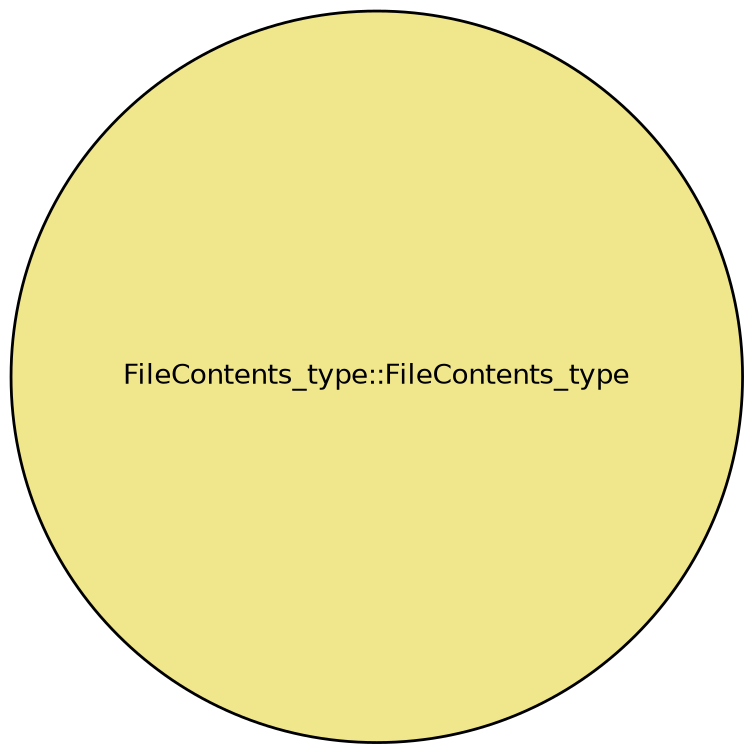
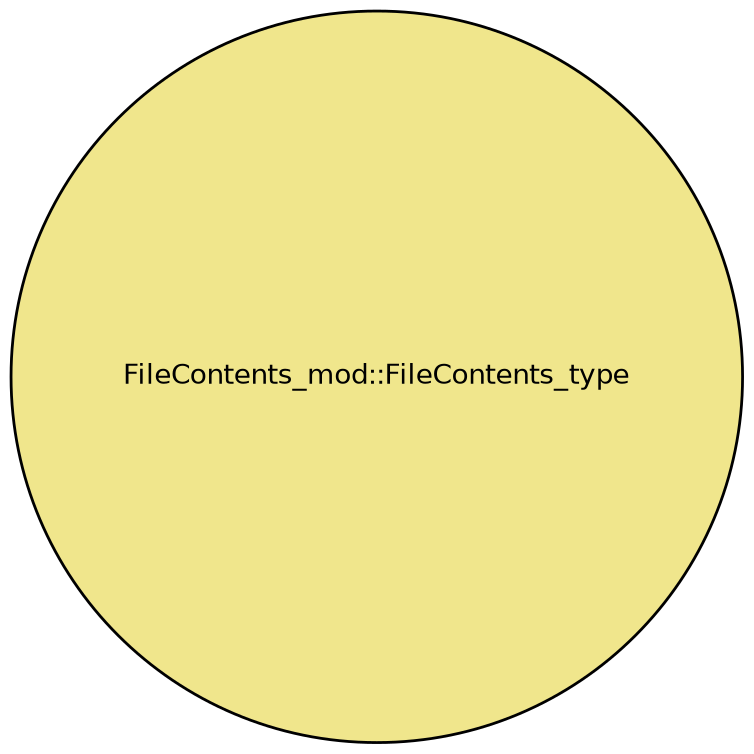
(377, 377) -> (377, 377)
